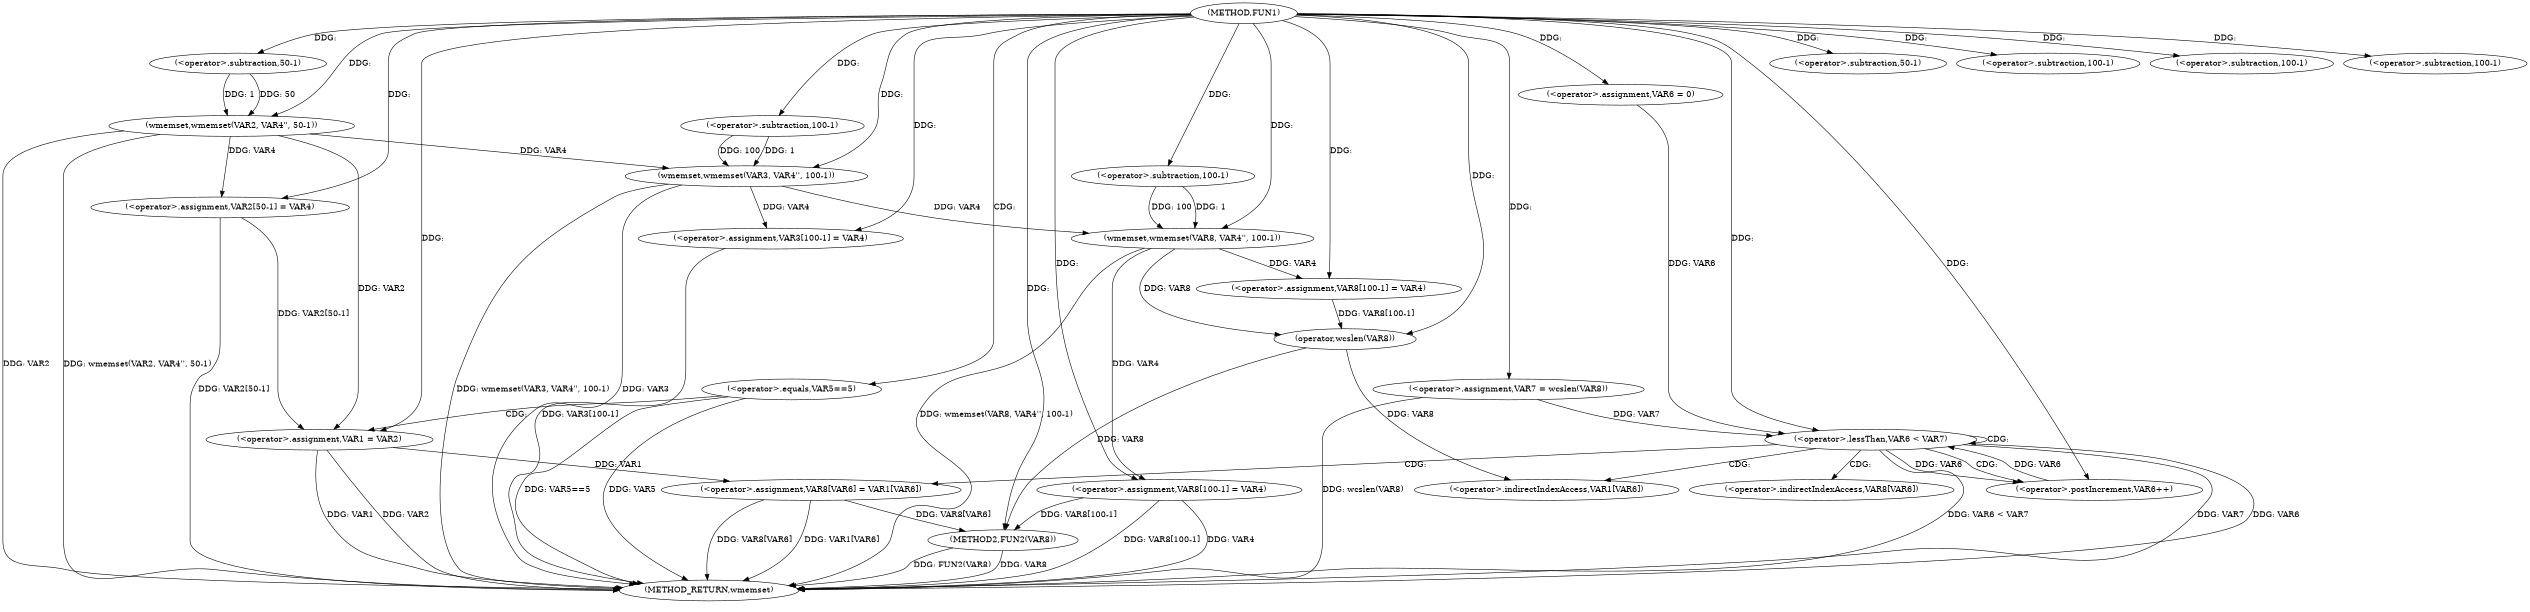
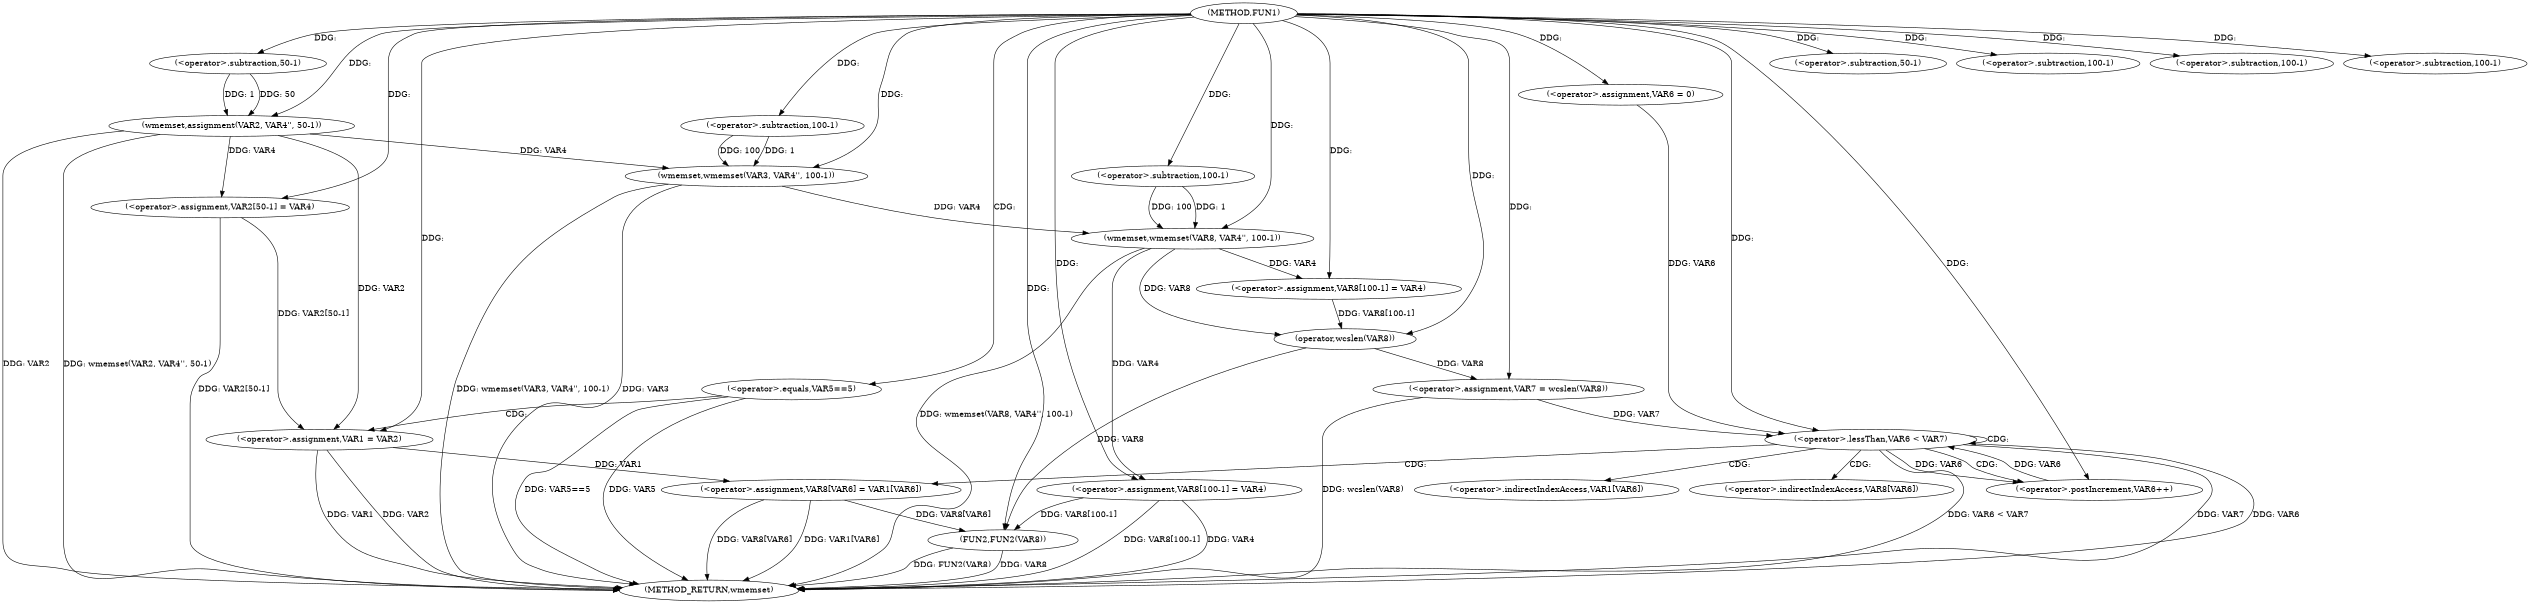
(232, 126) -> (232, 126)
(771, 239) -> none
(1408, 433) -> (1423, 363)
(1003, 540) -> (1003, 540)
